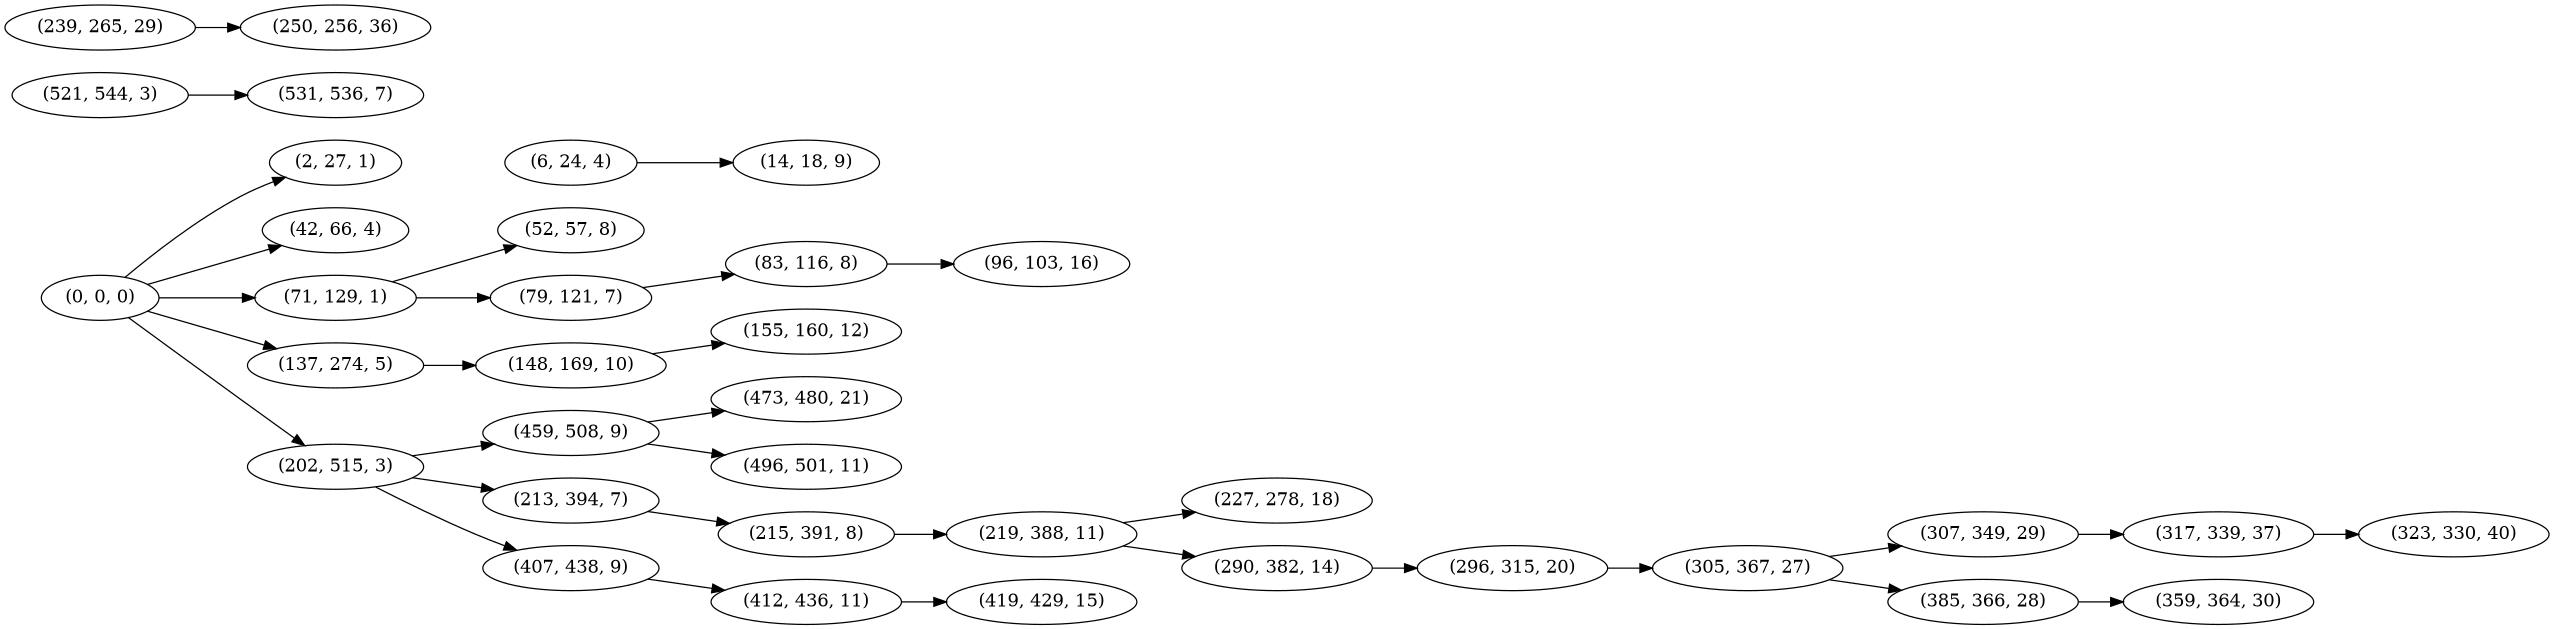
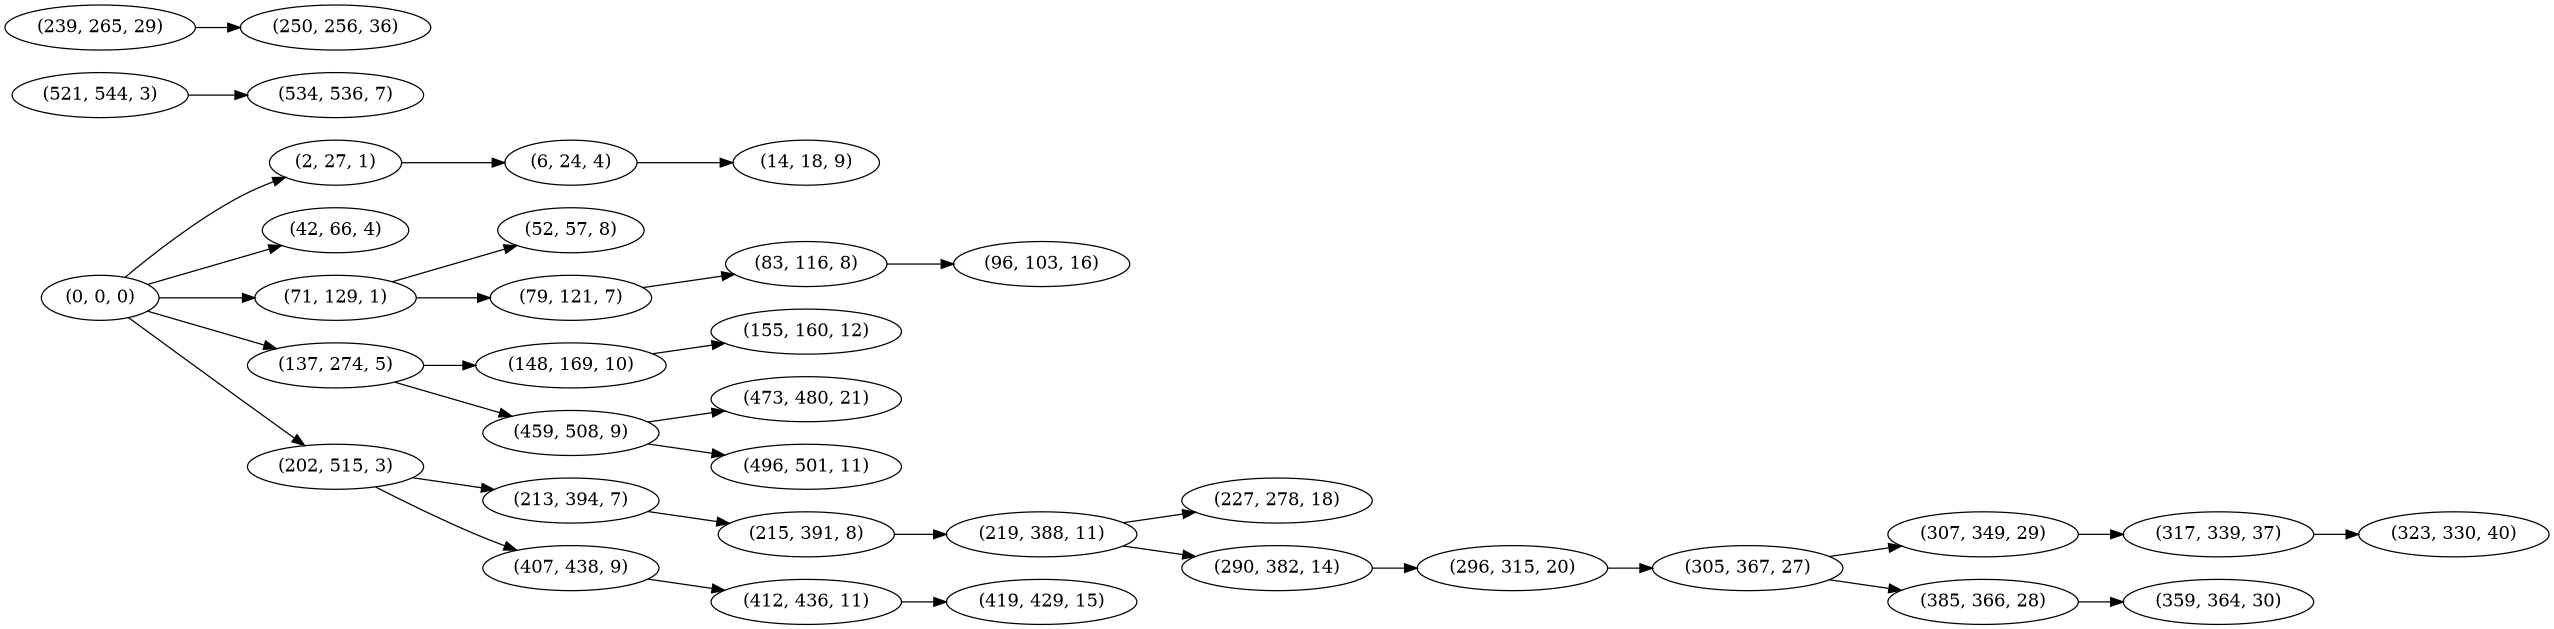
(336, 95) -> (336, 95)
none -> (447, 163)
(447, 451) -> (447, 397)
